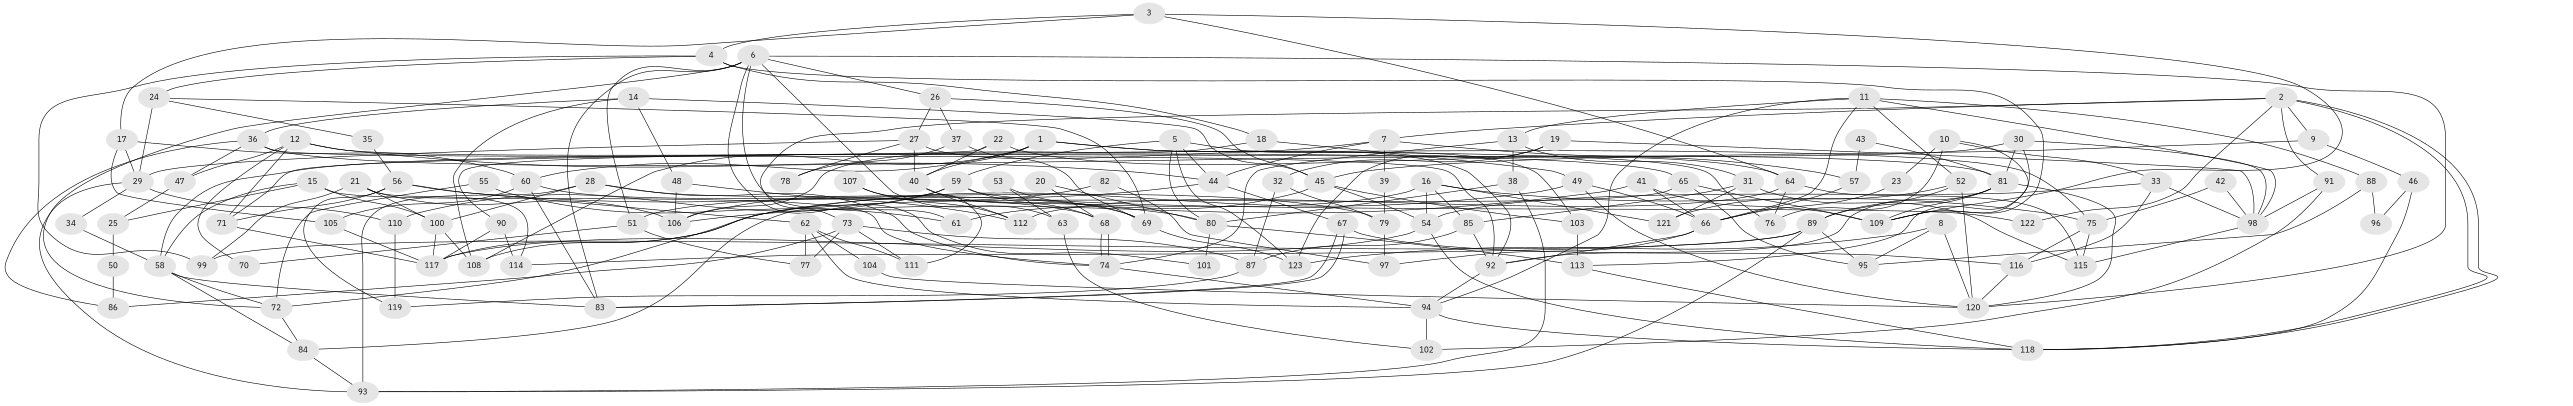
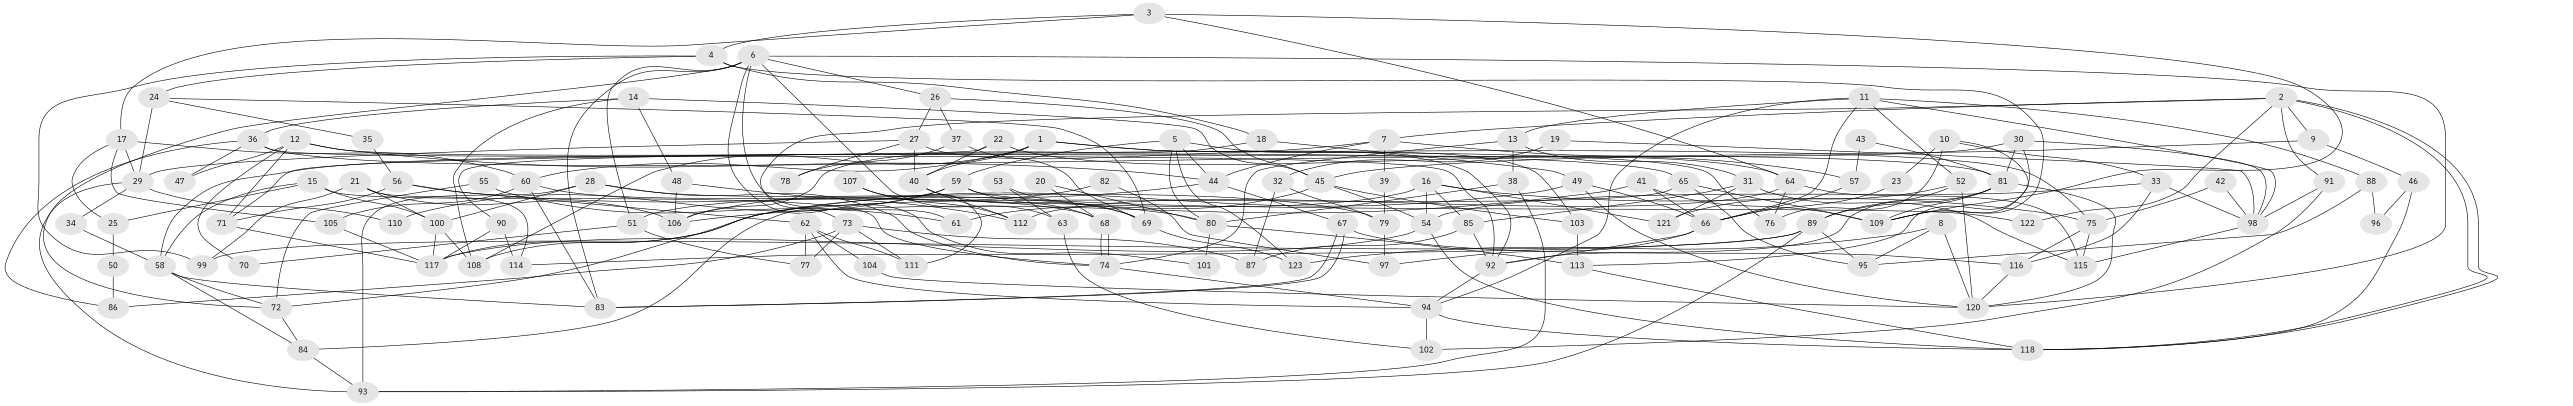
(1354, 180) -> none
(145, 204) -> (72, 179)
(395, 308) -> none
